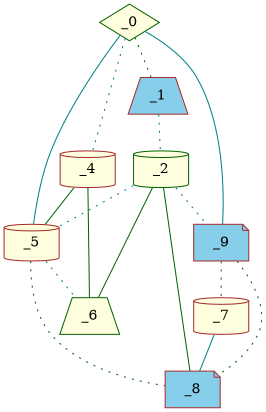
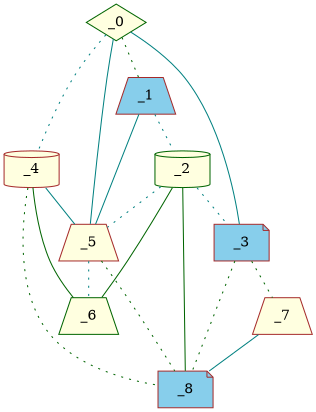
none -> (117, 169)
(60, 206) -> (60, 206)
(32, 243) -> (89, 243)
(221, 243) -> (242, 243)
(221, 316) -> (282, 316)
none -> (42, 322)
